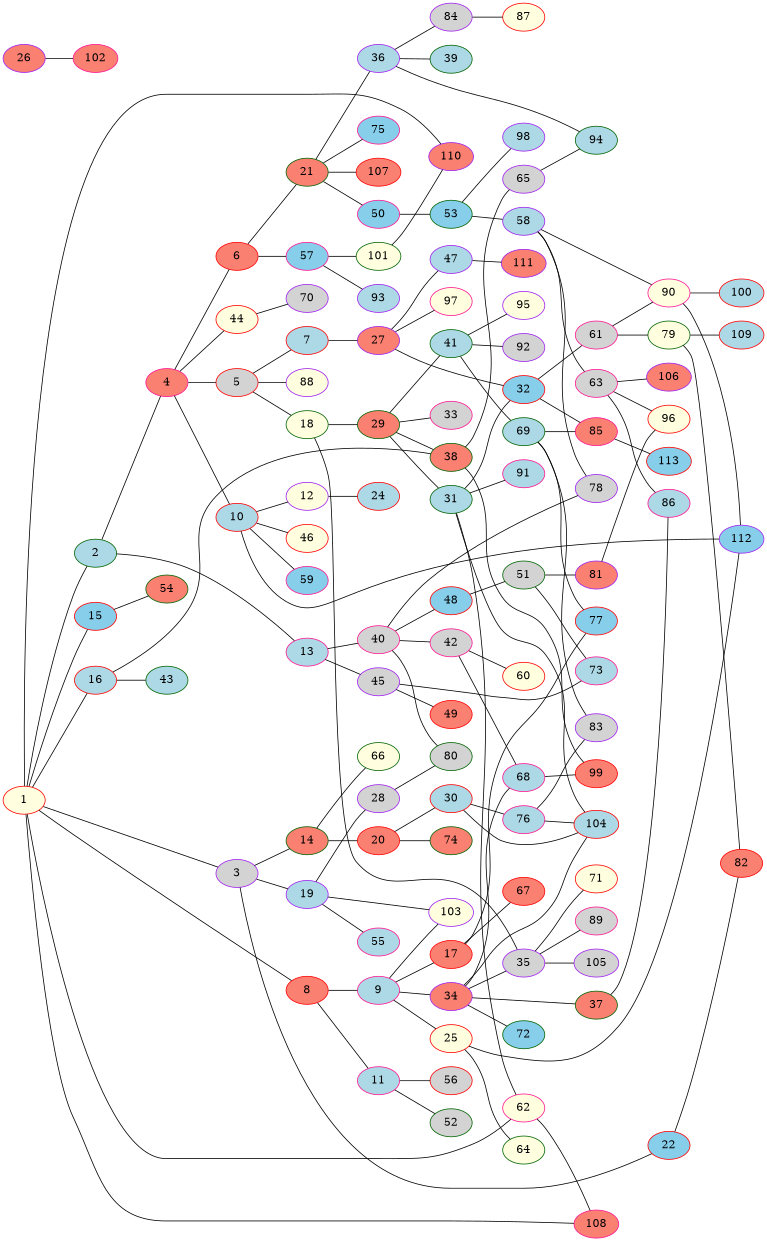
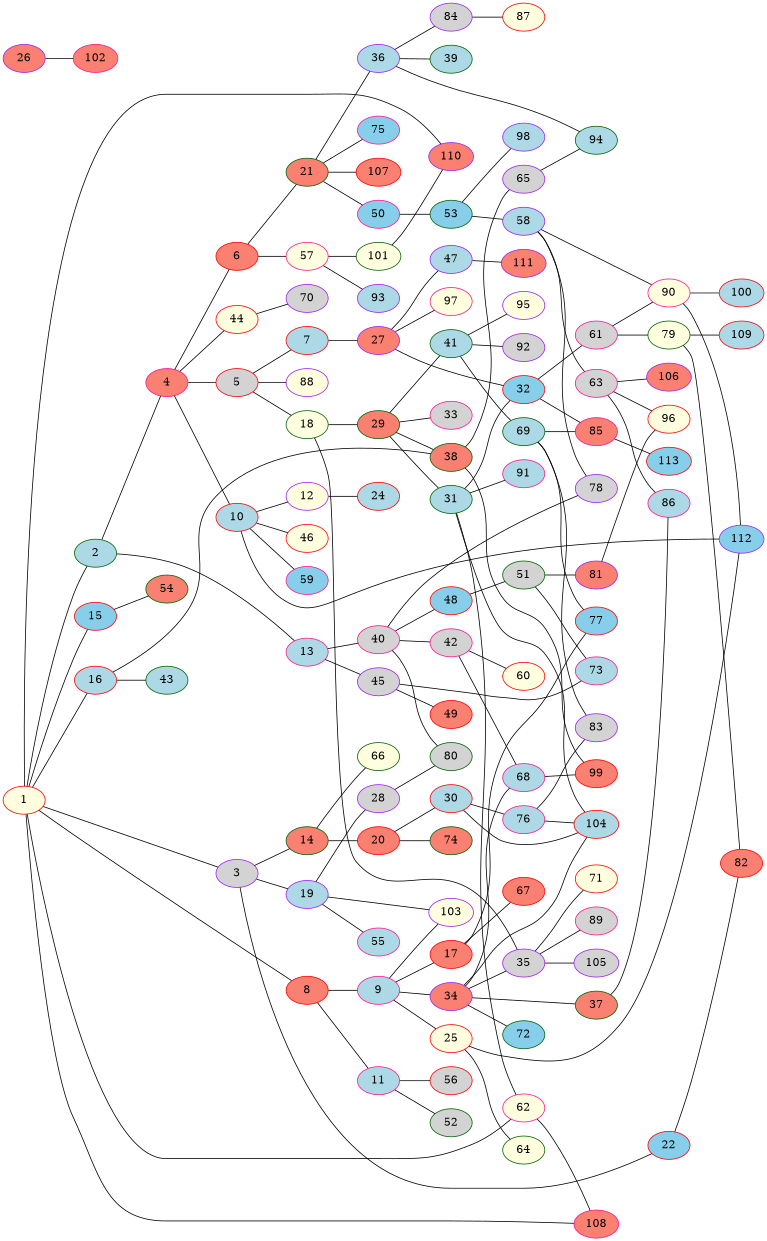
(307, 256) -> (307, 256)
